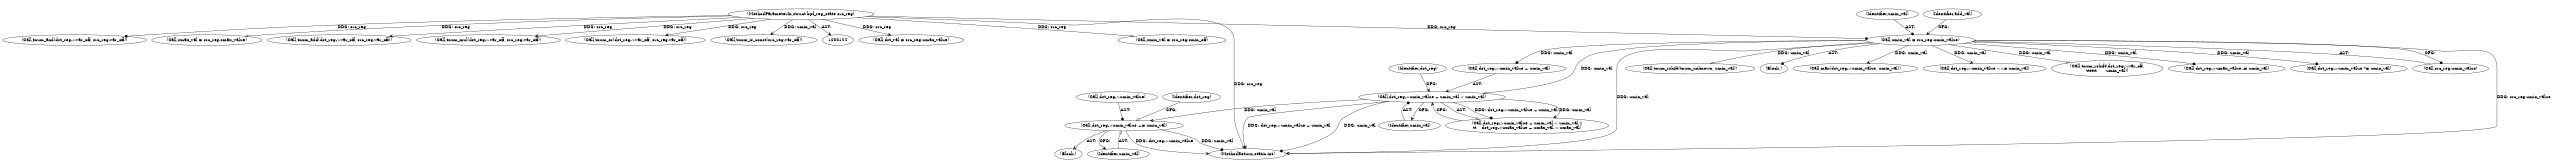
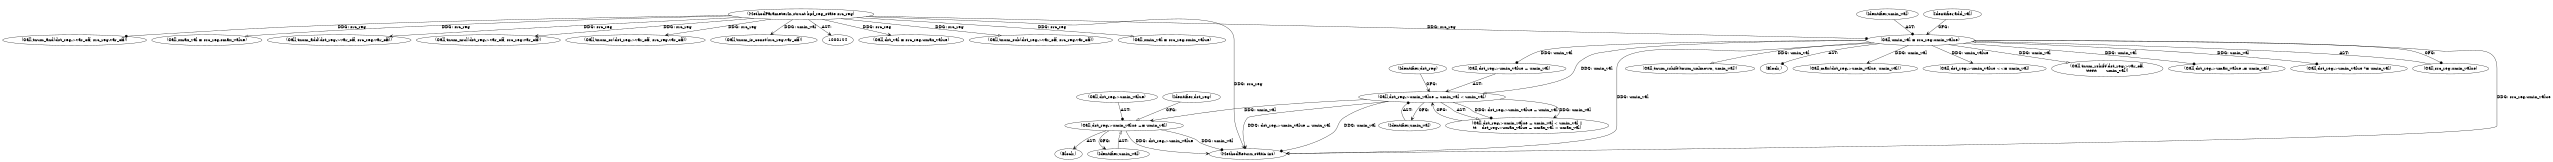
none -> (1041, 40)
(1172, 40) -> (1172, 40)
(1970, 53) -> (1970, 53)
